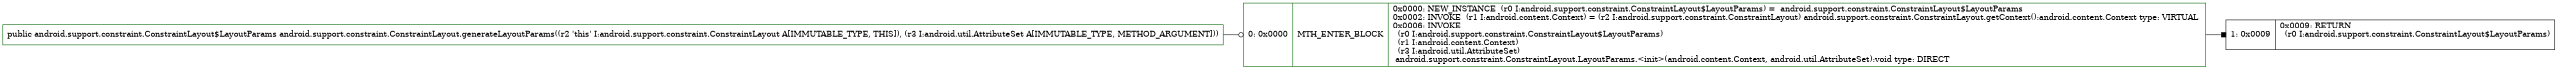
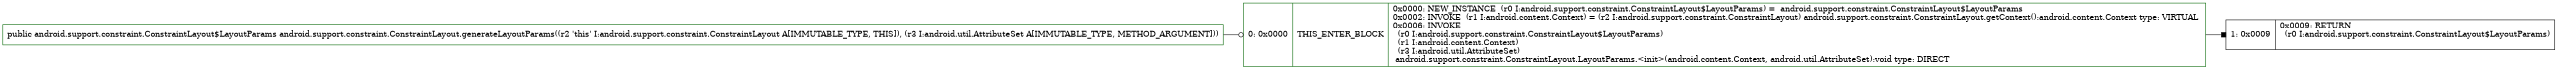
(1340, 35) -> (1340, 35)
